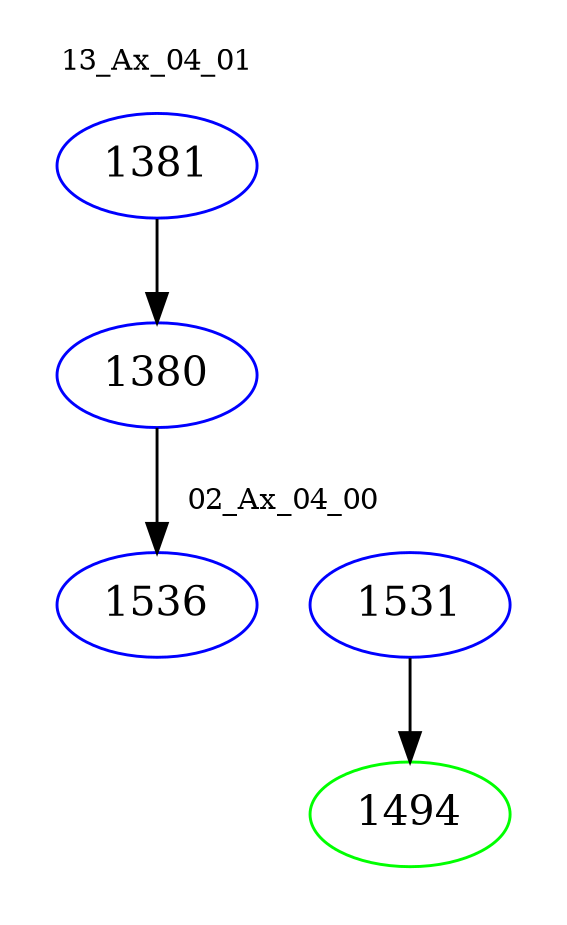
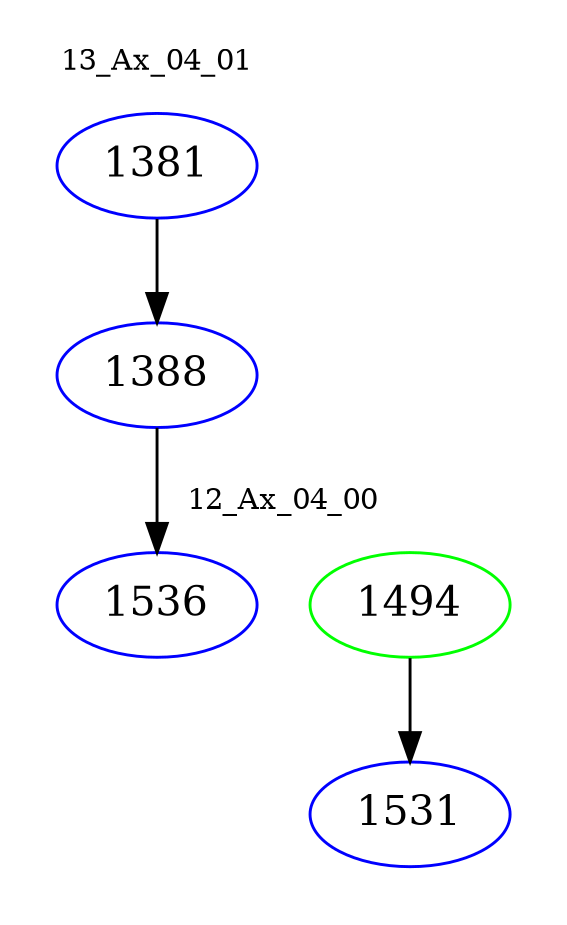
(157, 375) -> (157, 375)
(284, 502) -> (284, 502)
(410, 695) -> (410, 695)
